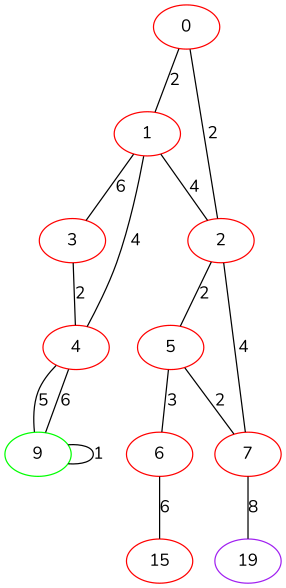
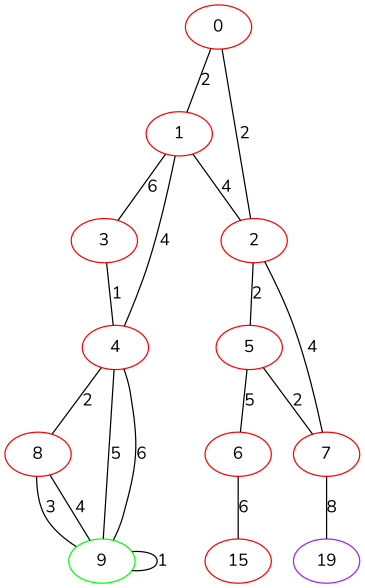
(80, 294) -> (117, 294)
(173, 401) -> (250, 401)
none -> (38, 454)
